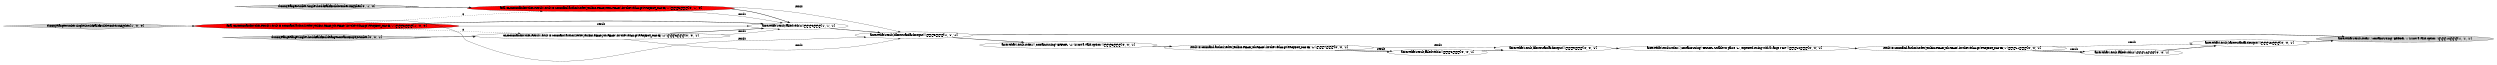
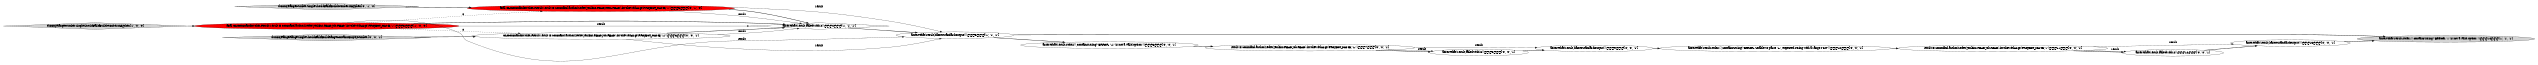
(799, 26) -> (819, 26)
